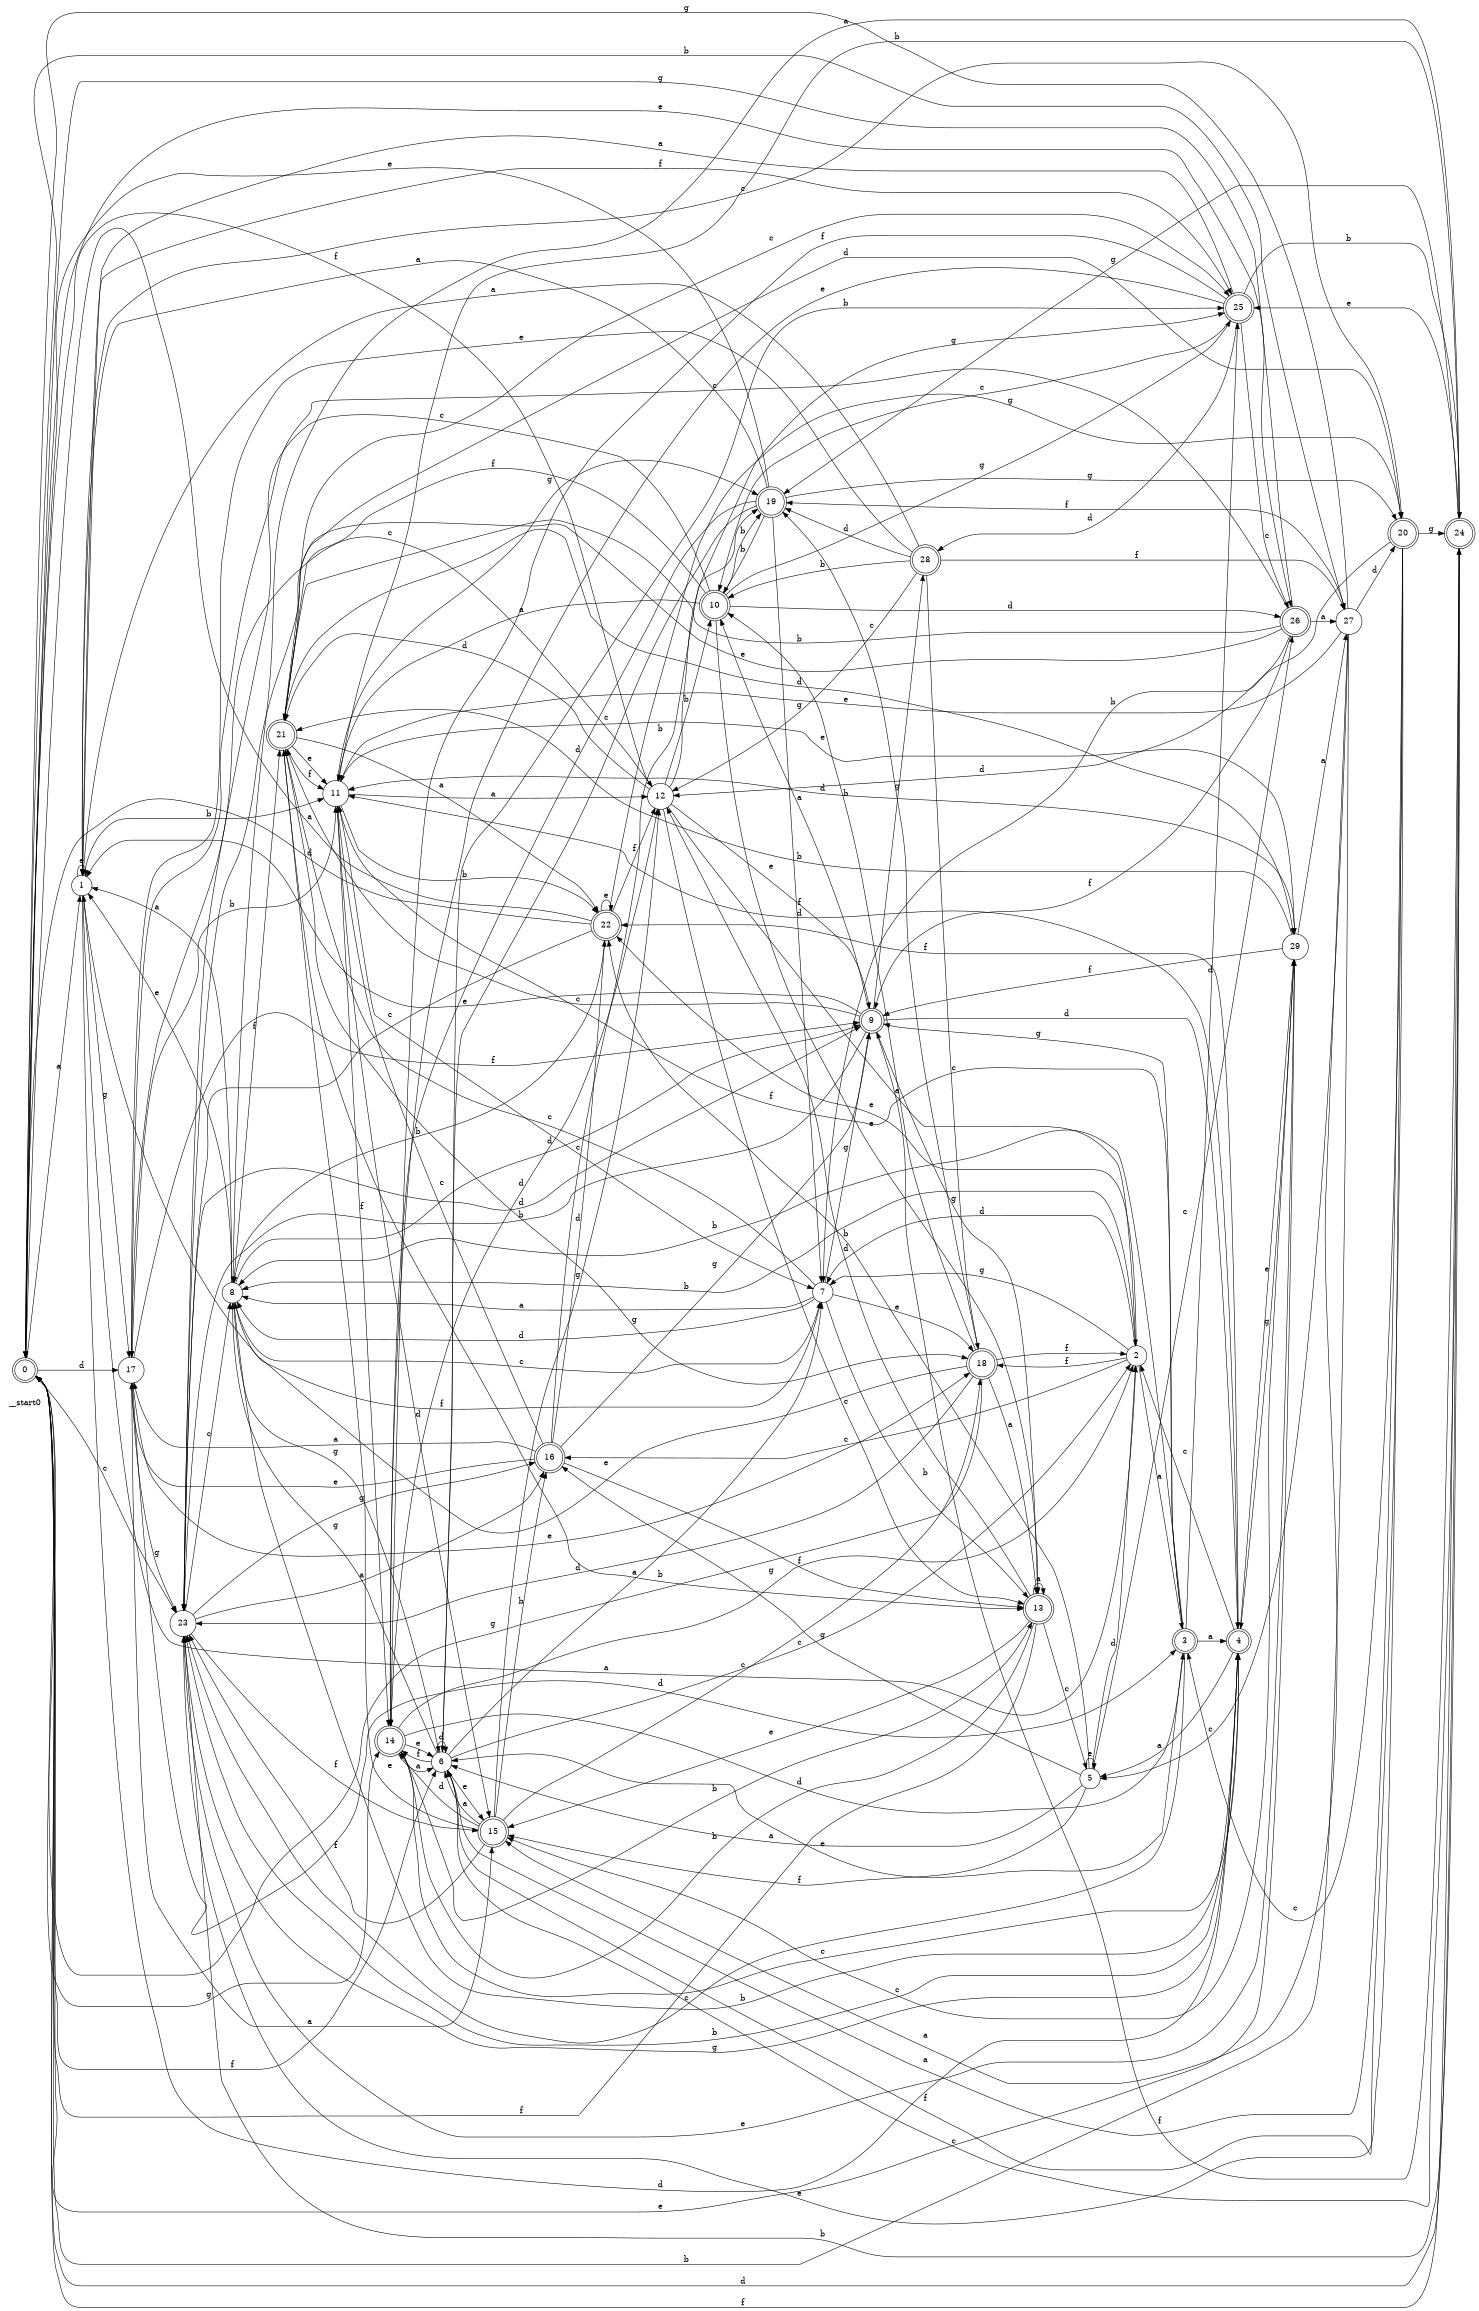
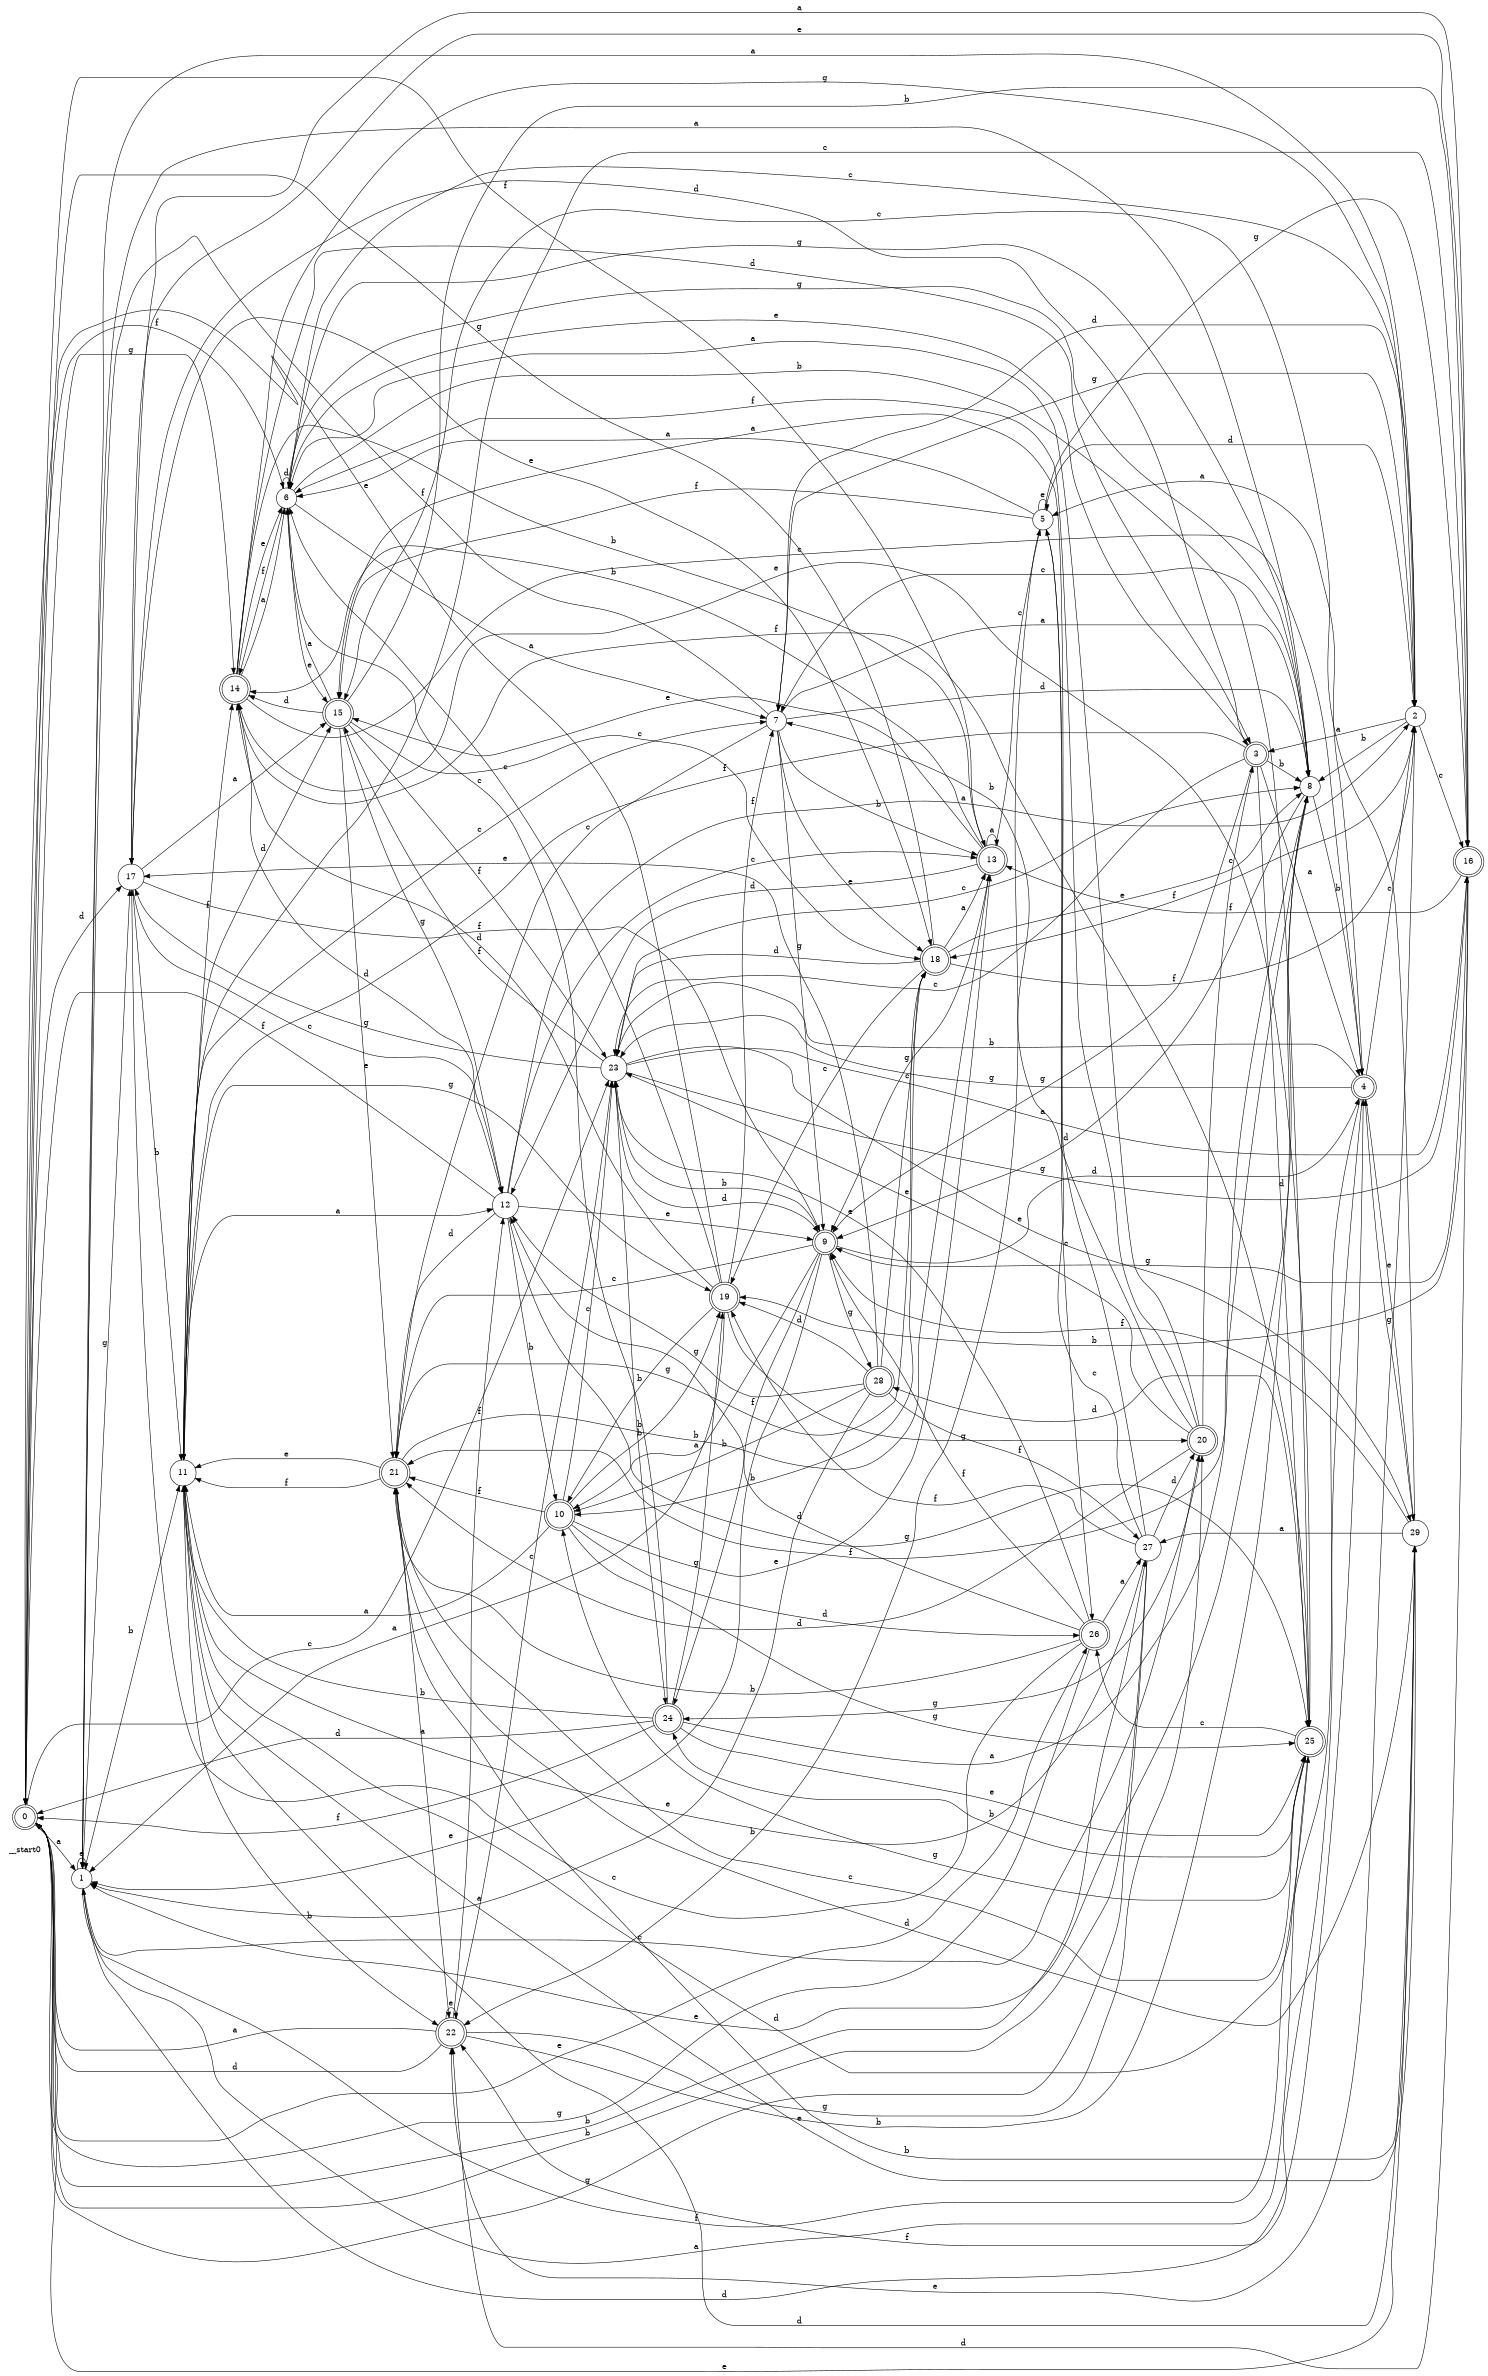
(982, 388) -> (935, 1855)
(146, 1520) -> (351, 1023)
